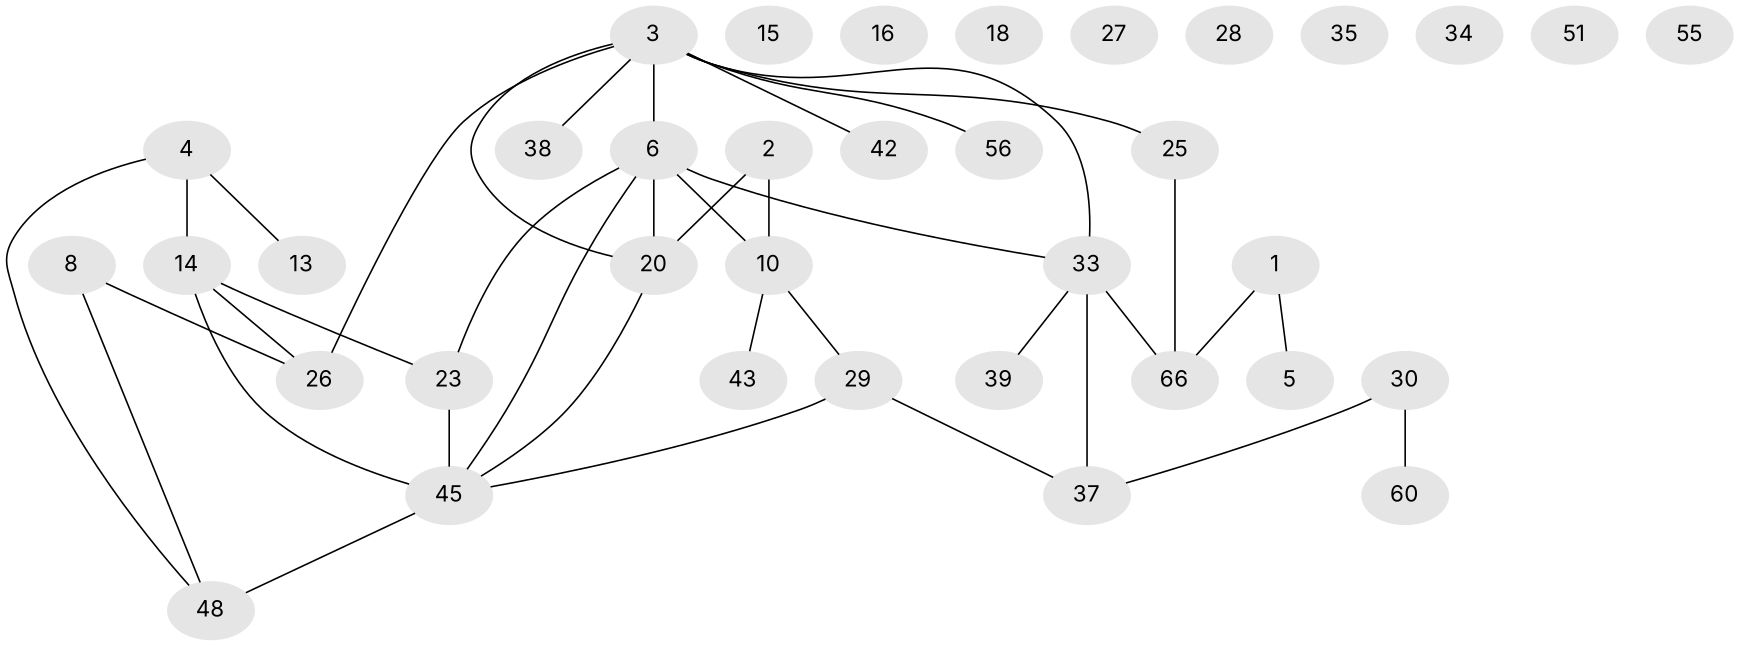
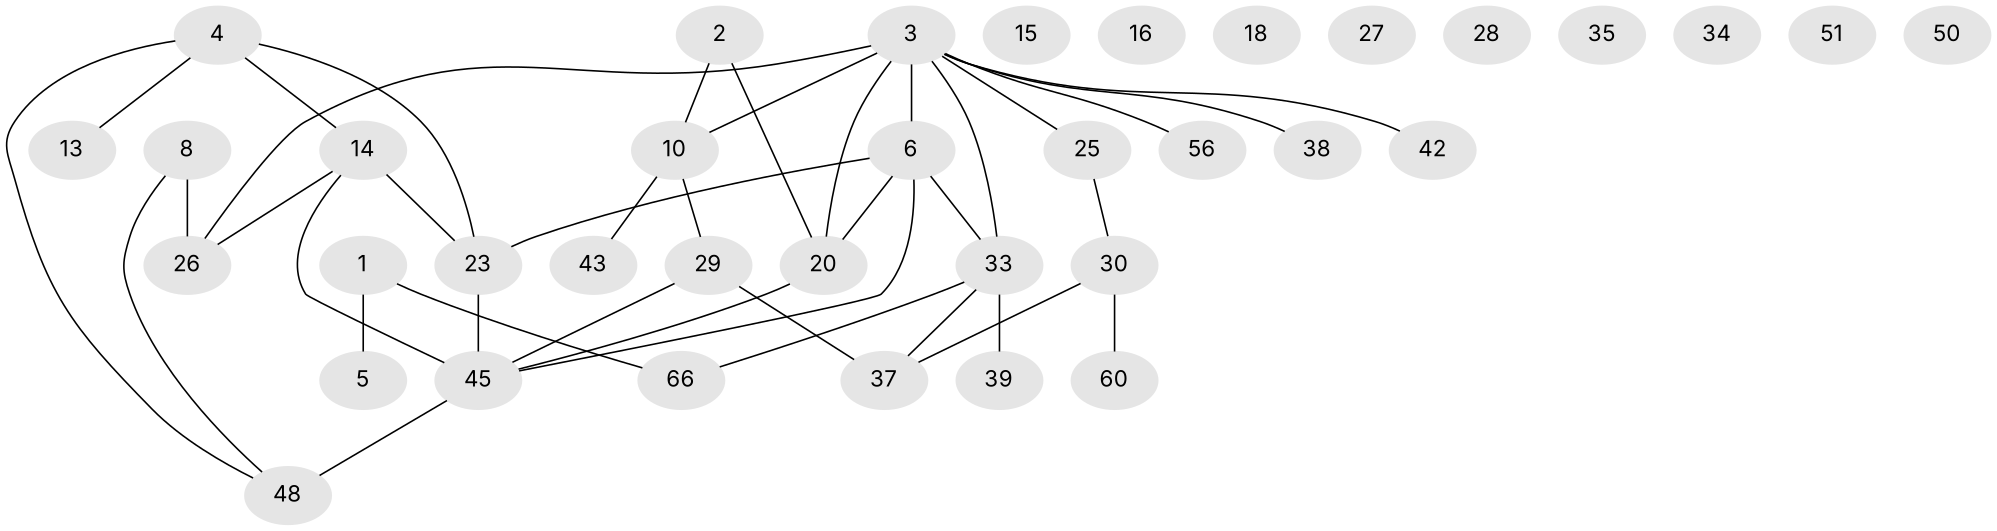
(1690, 35) -> (1947, 35)
none -> (401, 104)
(704, 201) -> (793, 93)
(1175, 265) -> (1101, 208)
